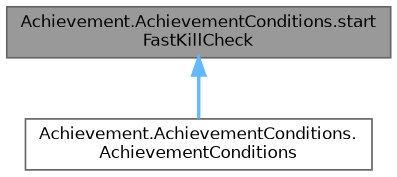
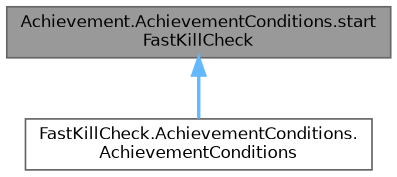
(199, 144) -> (199, 144)
